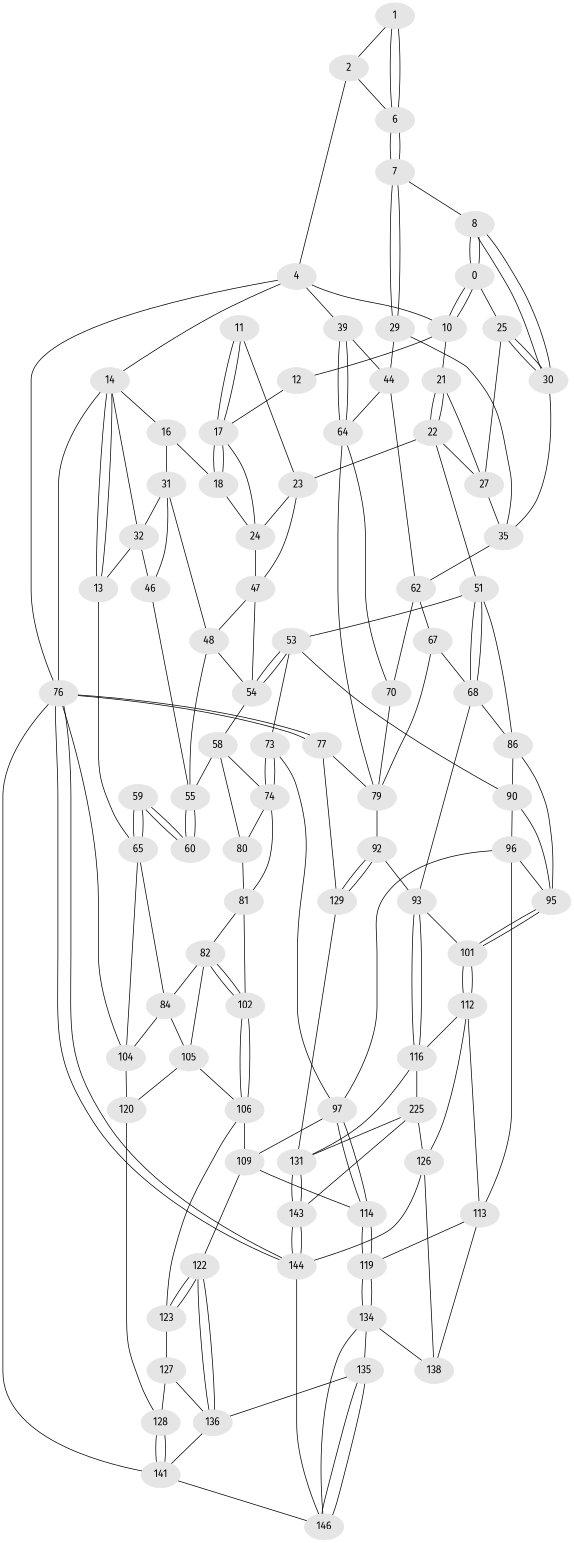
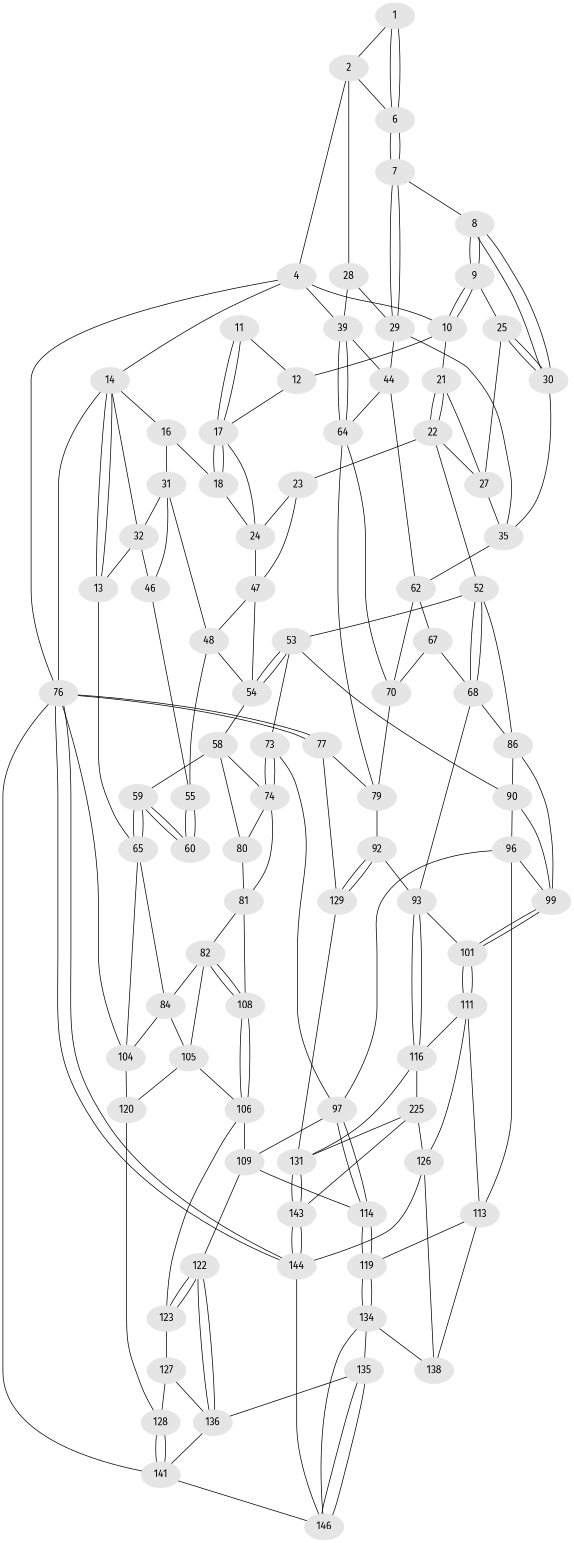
none -> (349, 276)
(475, 276) -> (475, 276)
(269, 407) -> (268, 355)
(479, 589) -> (479, 589)
(412, 721) -> (412, 667)
(204, 771) -> (178, 771)
(551, 902) -> (551, 902)
(245, 1006) -> (245, 1006)
(467, 1006) -> (467, 1006)
